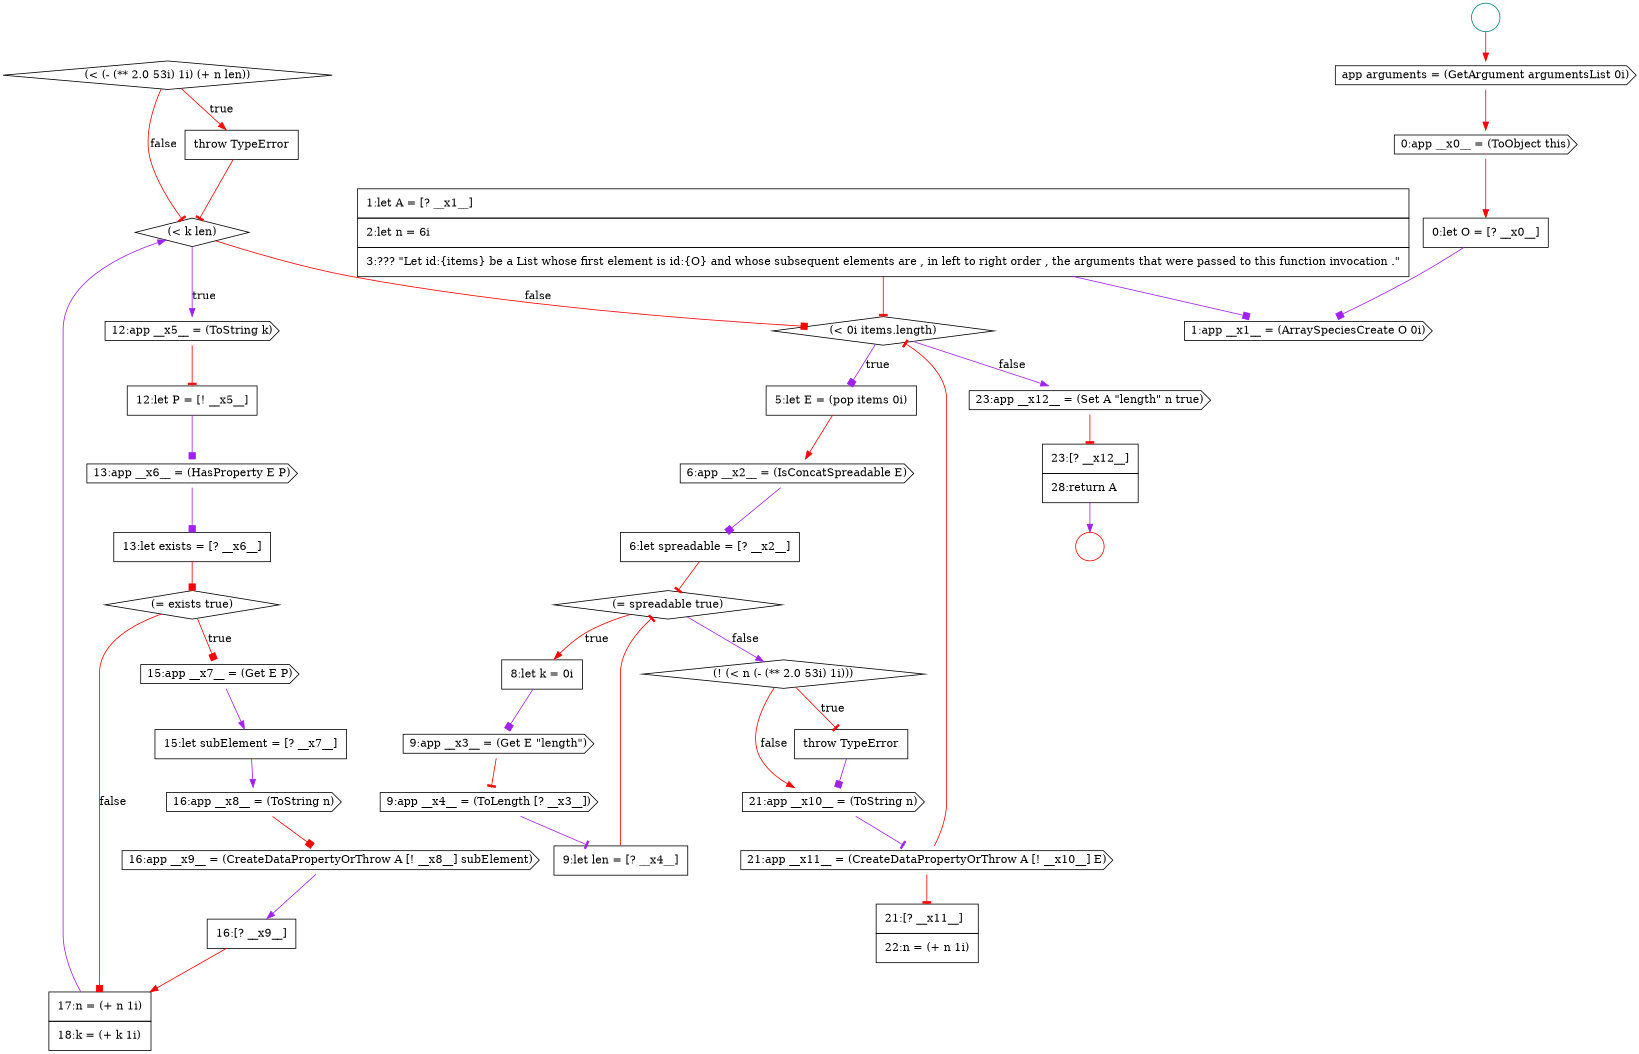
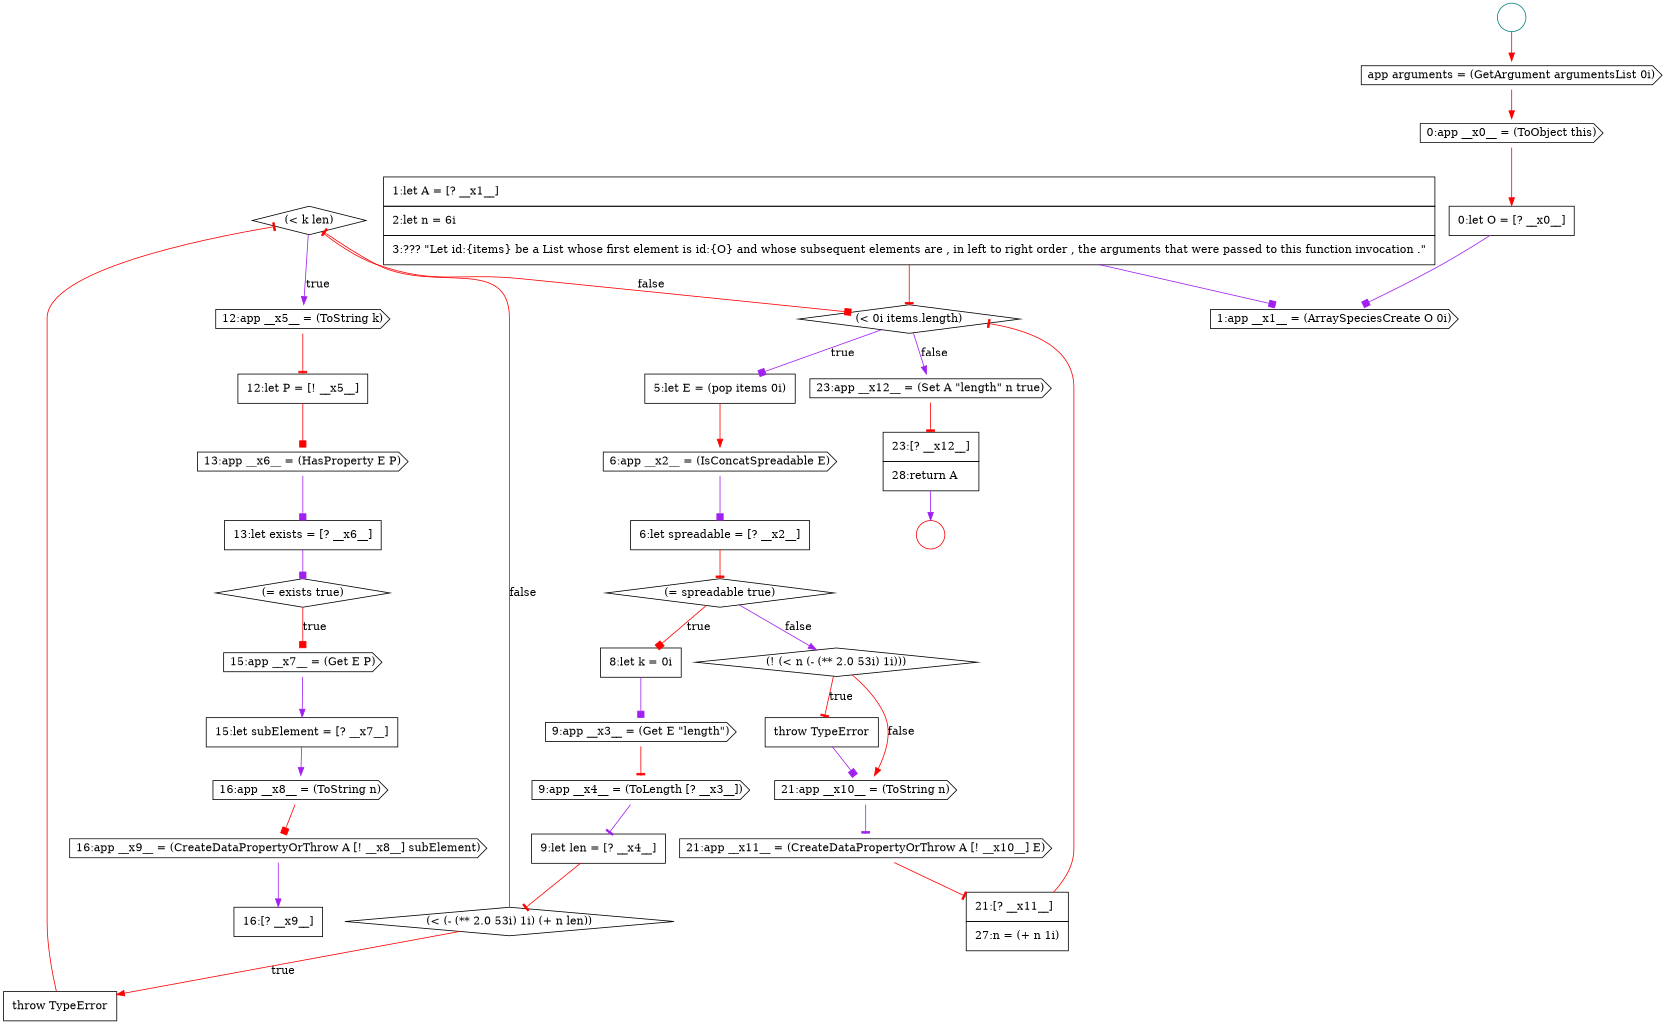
(192, 433) -> (303, 421)
(192, 572) -> (303, 560)
(947, 589) -> (1074, 586)
(592, 629) -> (685, 624)
(620, 728) -> (554, 884)
(927, 948) -> (1017, 936)
(100, 1021) -> none
